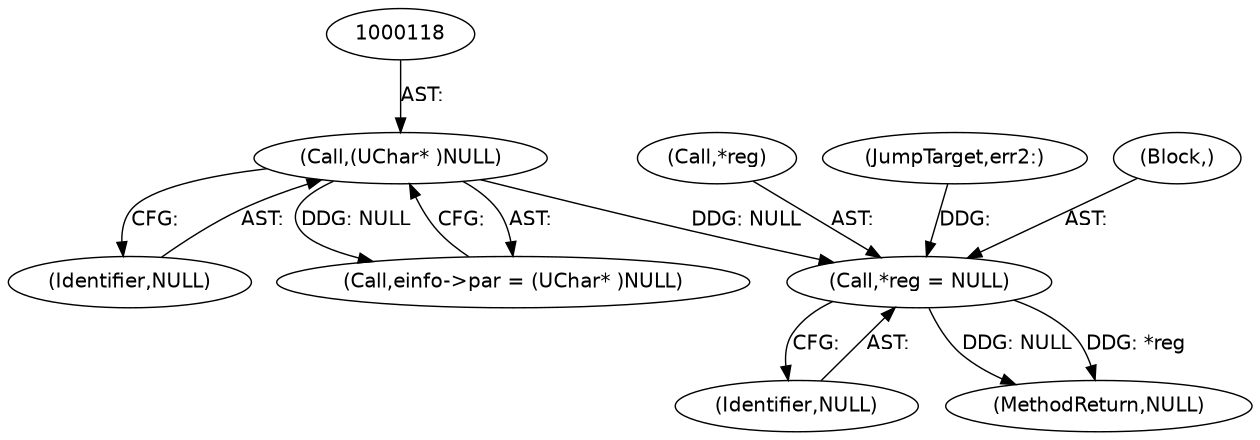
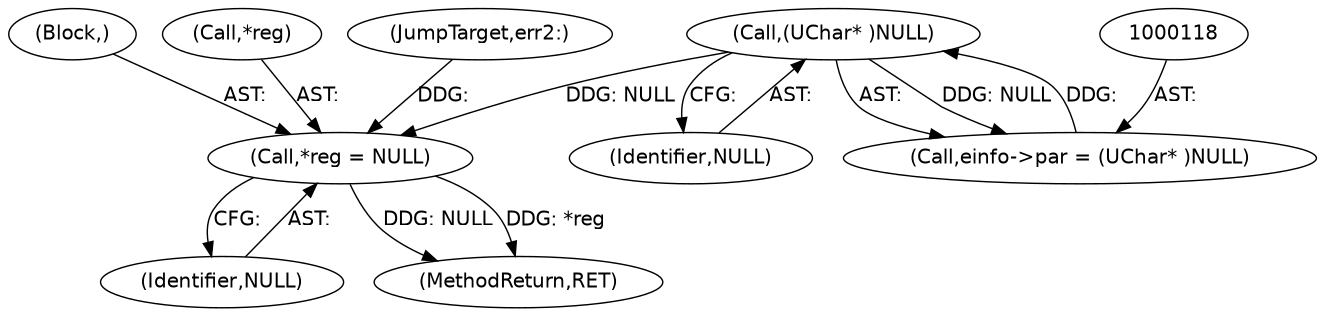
(401, 89) -> (1151, 94)
(465, 220) -> (1095, 96)
(1099, 406) -> (518, 282)
